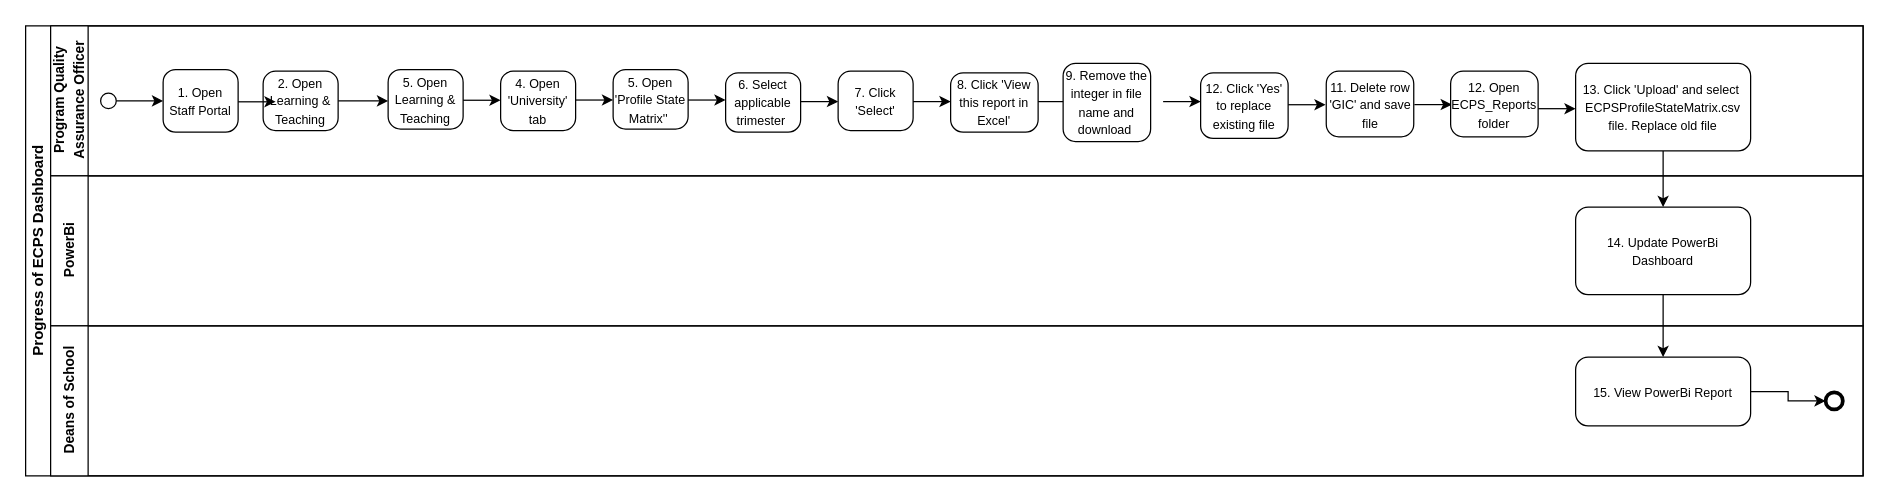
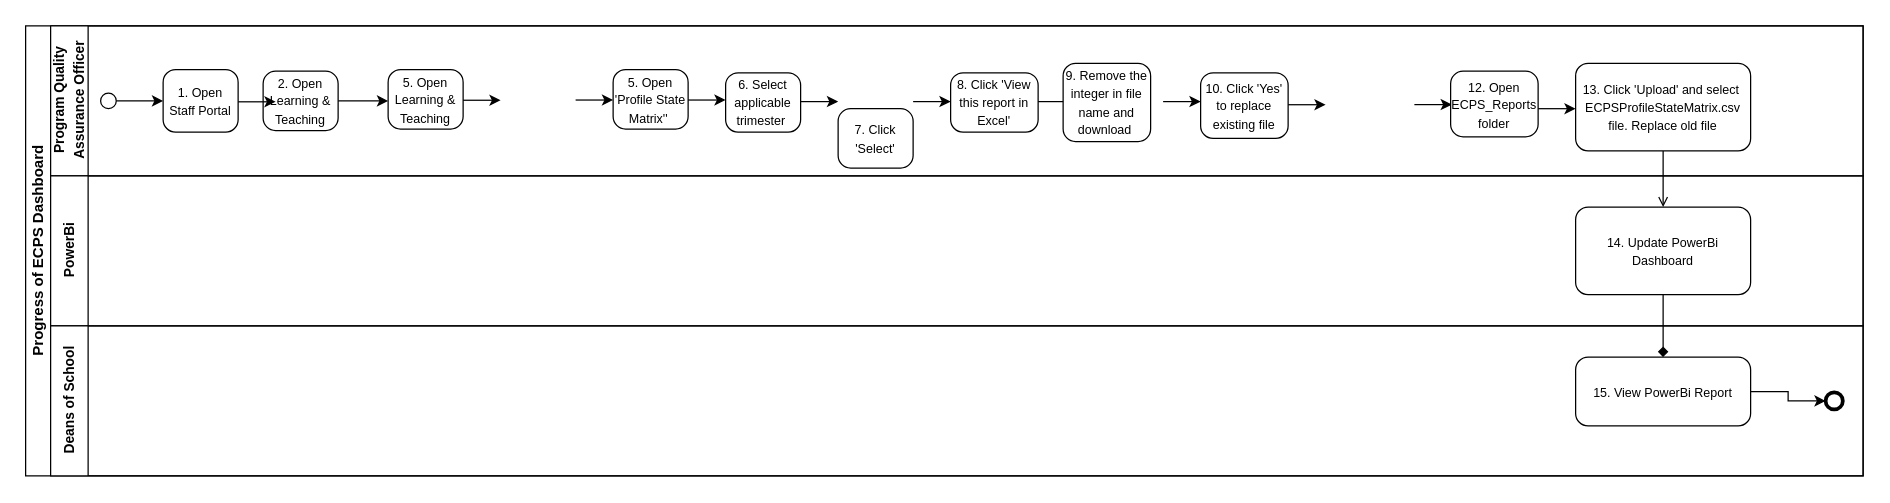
(538, 101) -> none
(876, 101) -> (876, 138)
(1370, 104) -> none
(1244, 106) -> (1244, 106)
(1663, 197) -> (1663, 199)
(1663, 347) -> (1663, 346)
